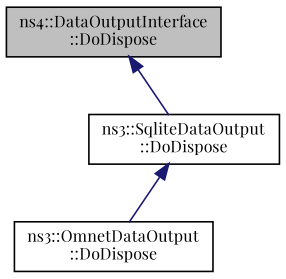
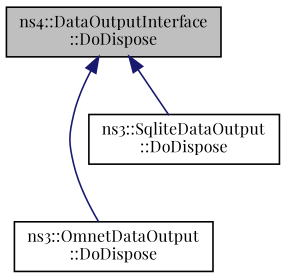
(144, 200) -> (70, 147)
